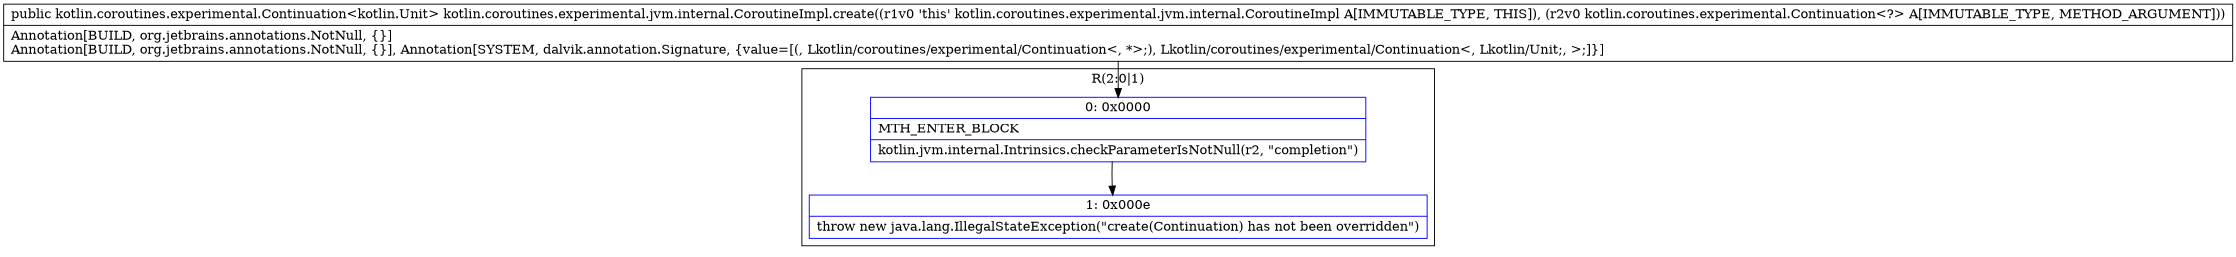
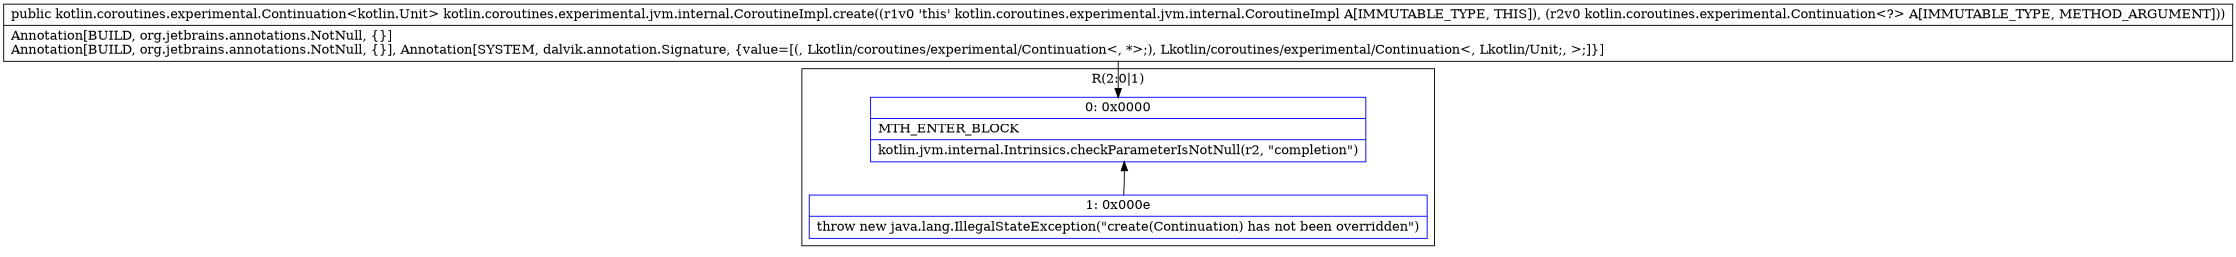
(1112, 174) -> (1124, 183)
